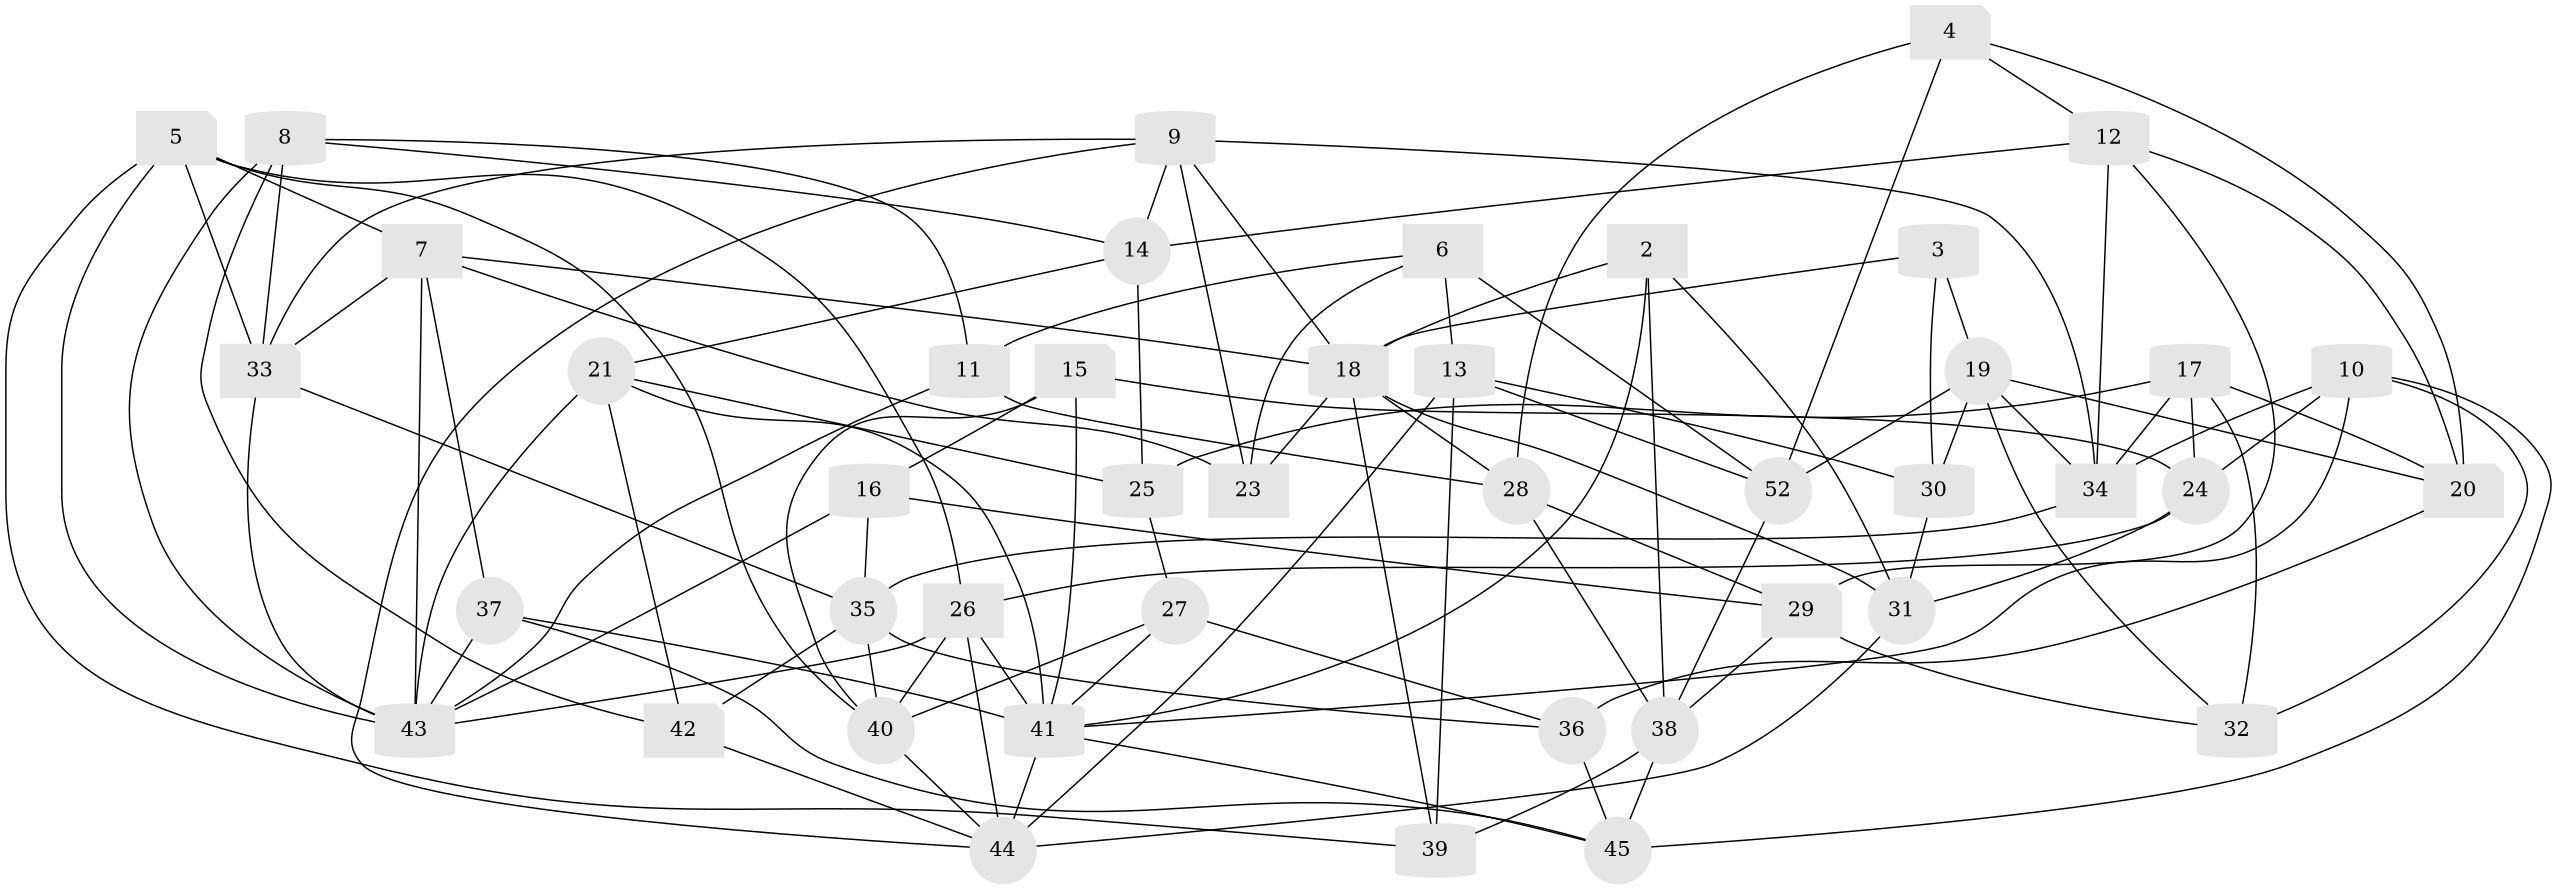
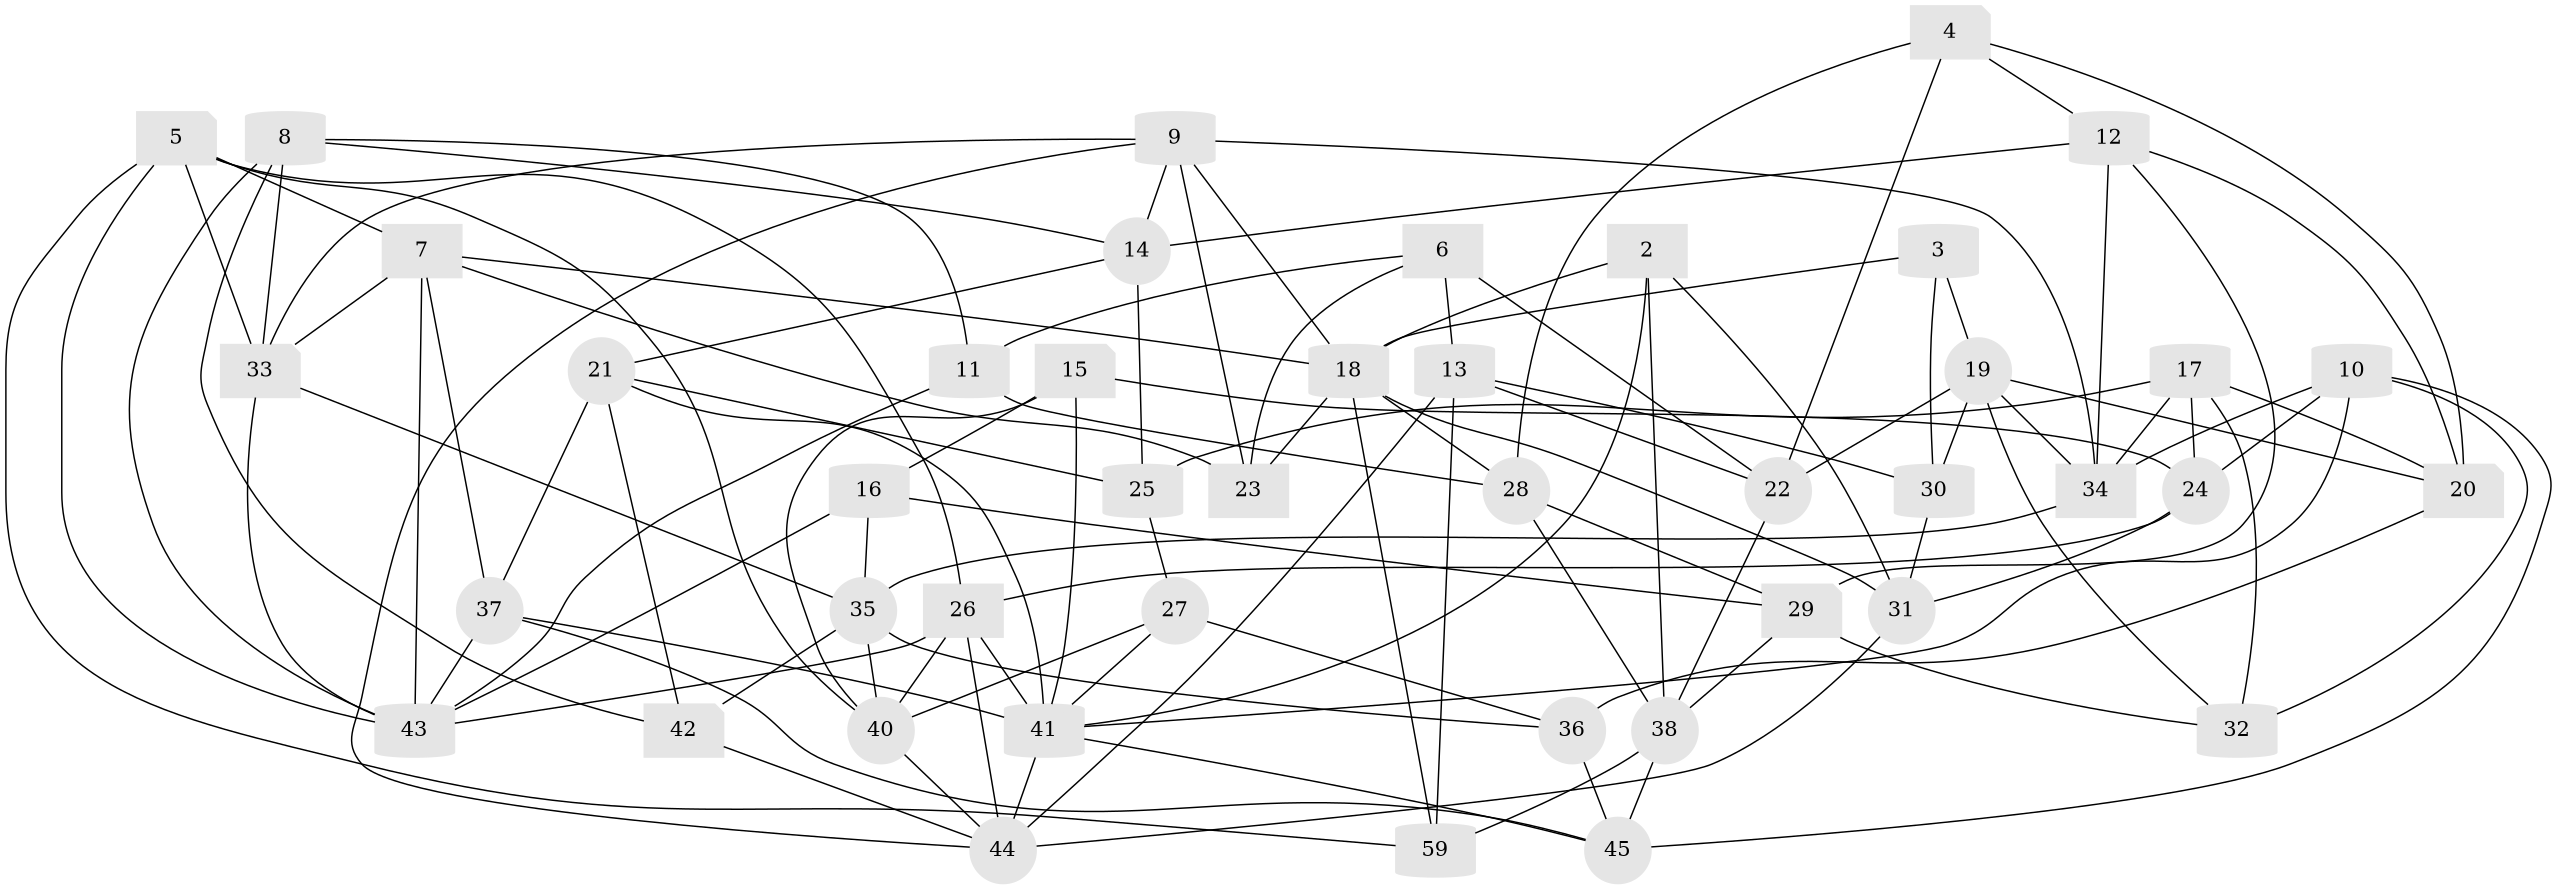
(1778, 491) -> (1778, 491)
(465, 534) -> (543, 496)
(1436, 850) -> (1436, 850)
